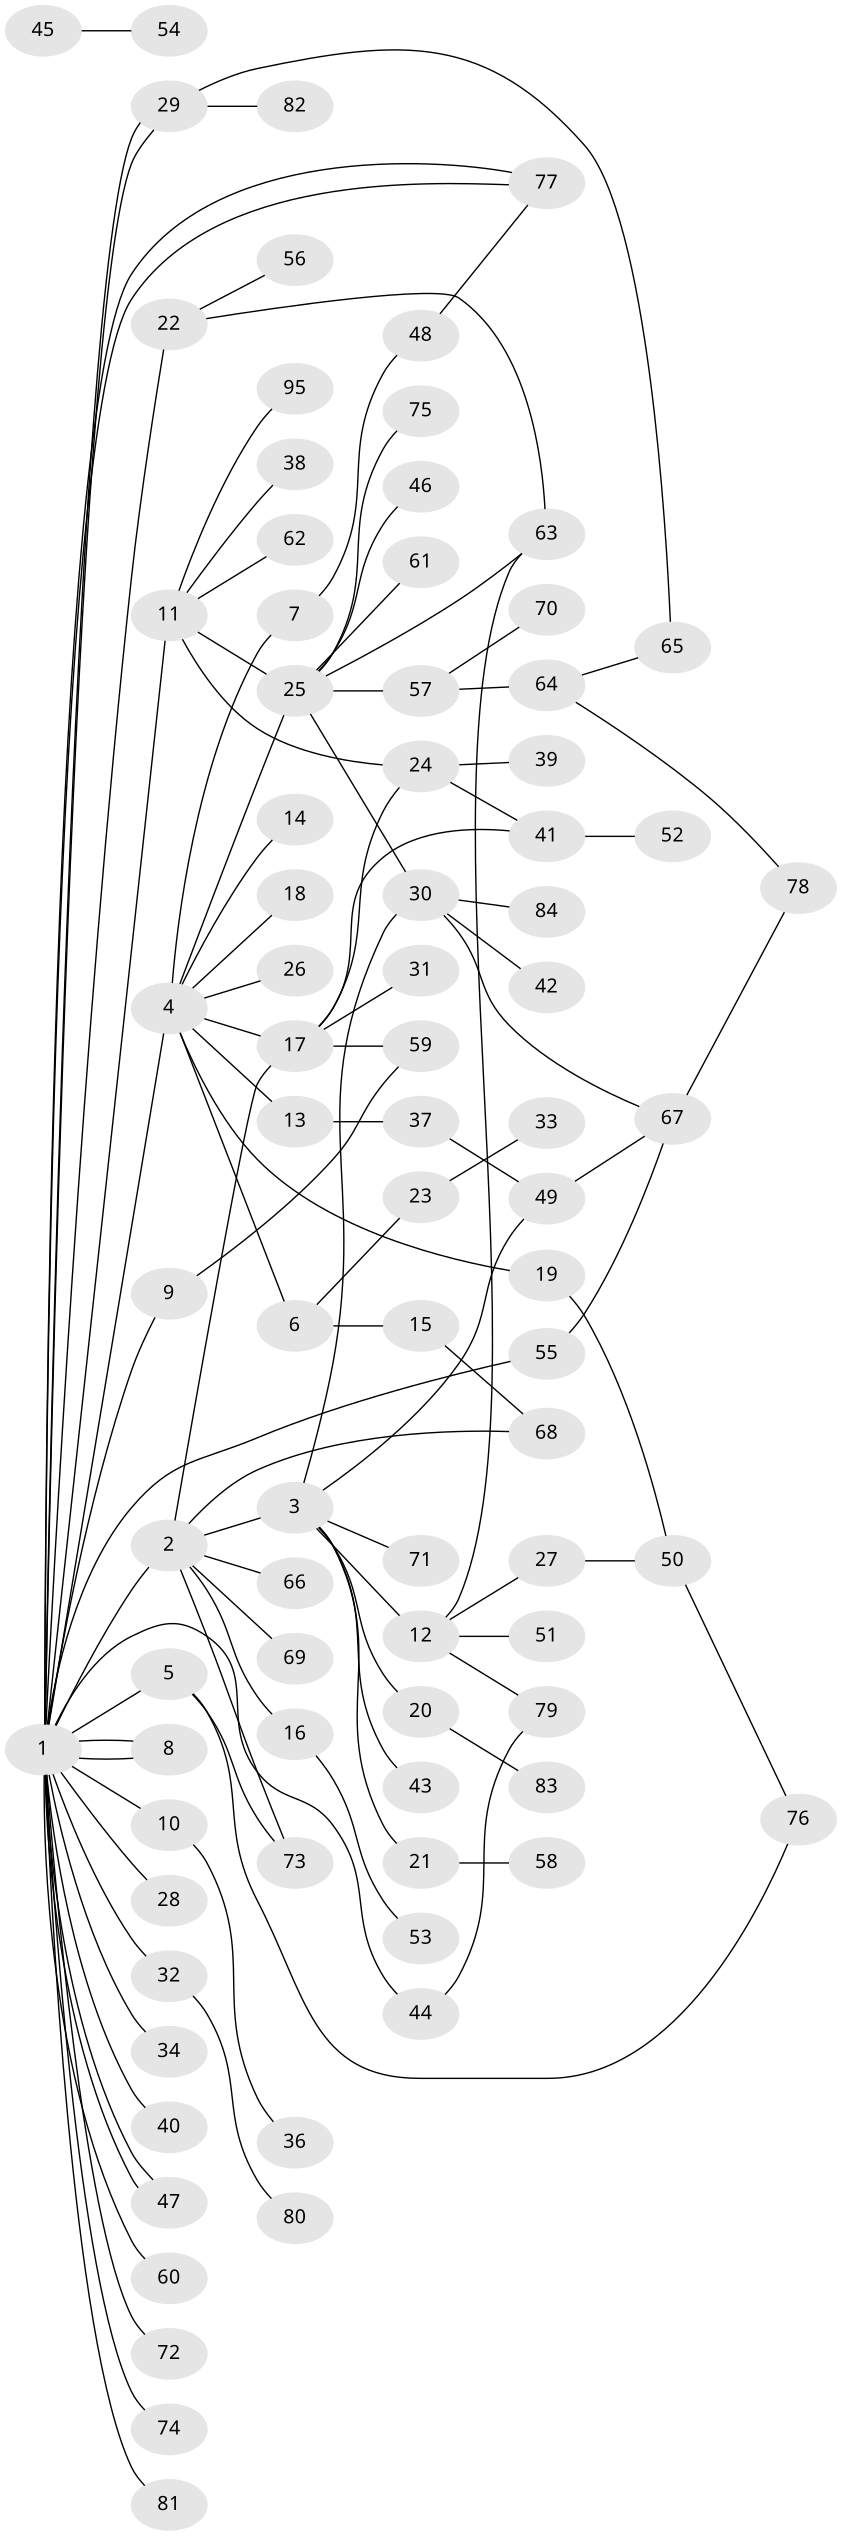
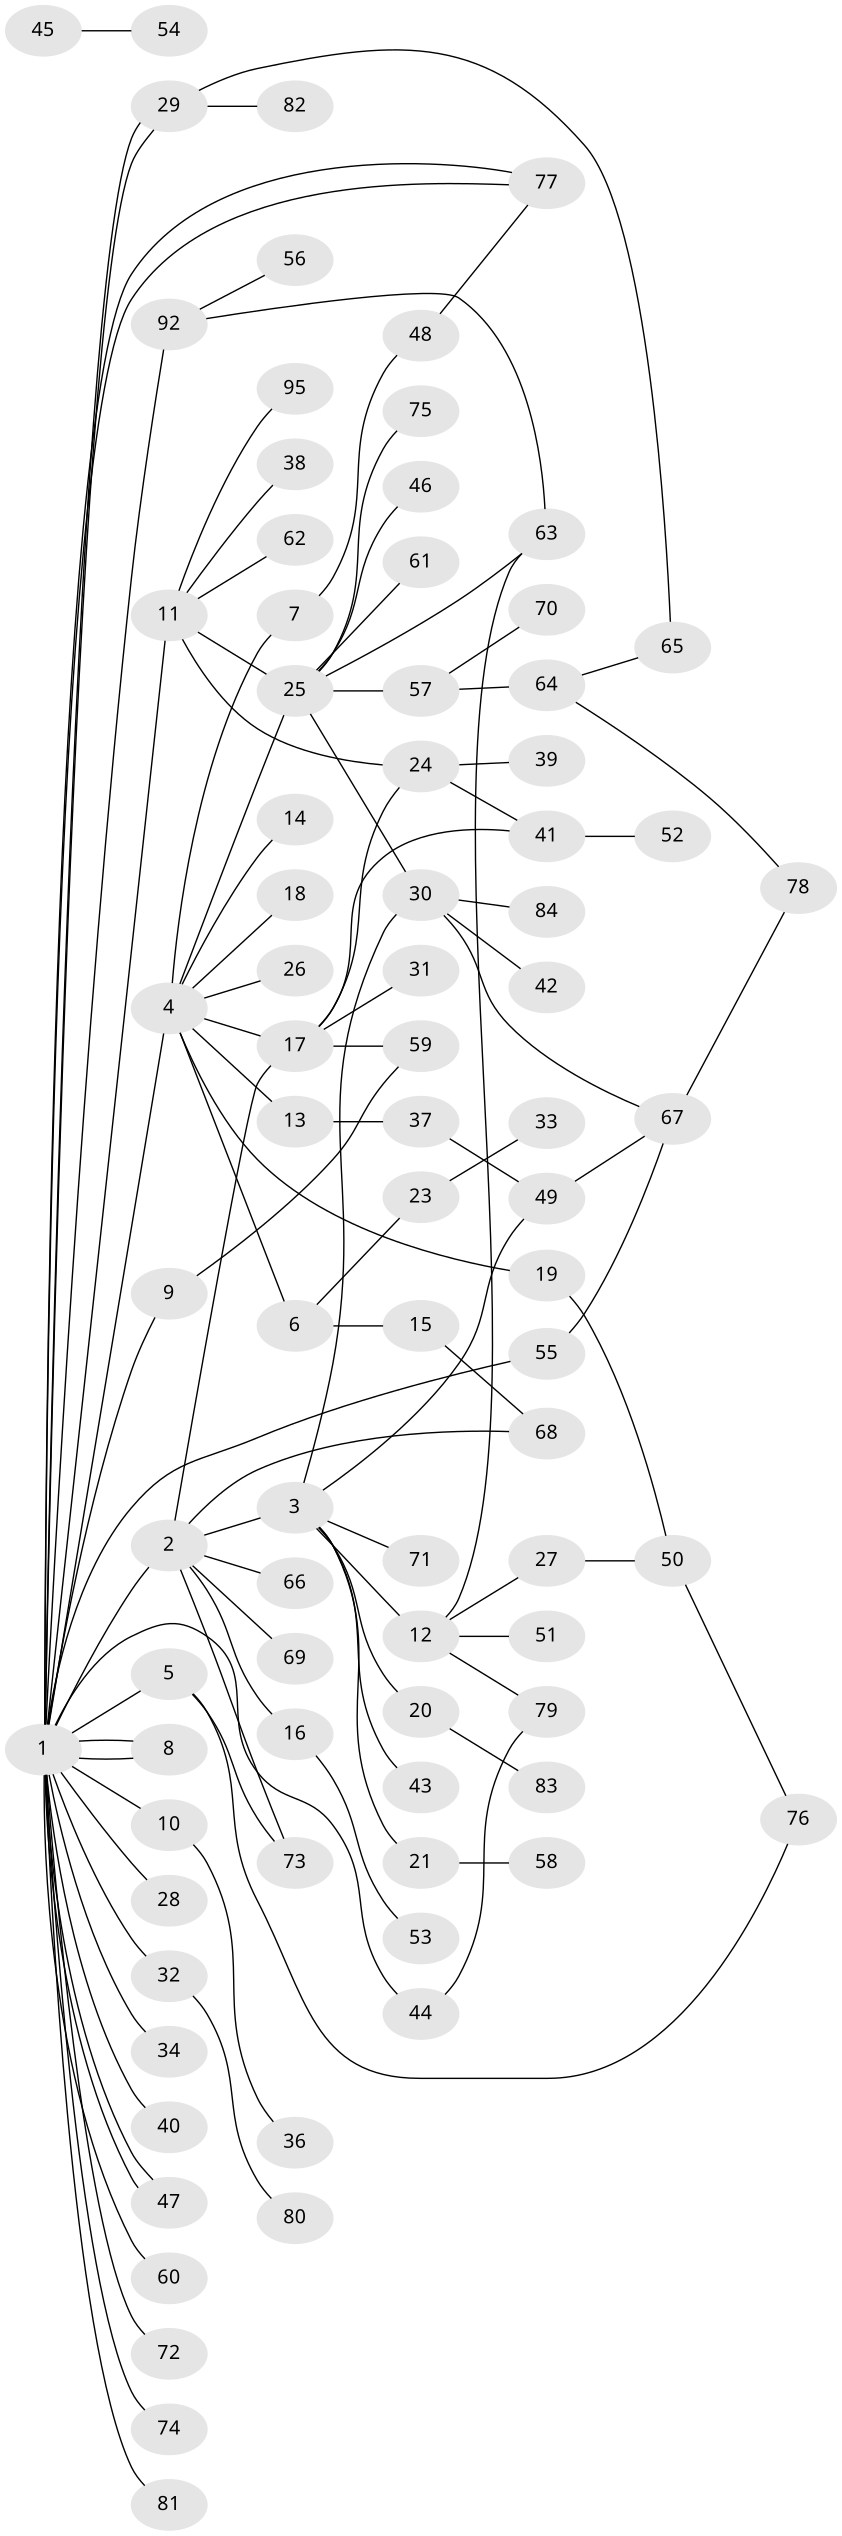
(169, 324) -> (169, 324)
